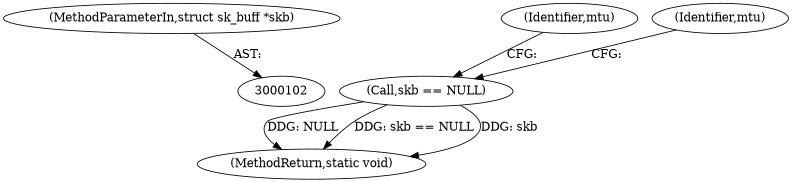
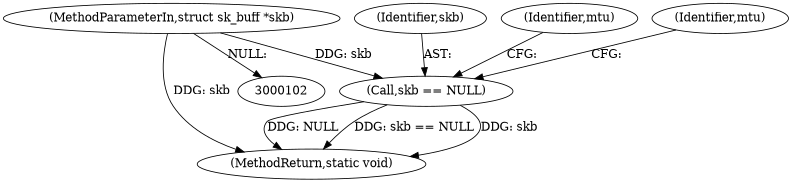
none -> (420, 18)
none -> (297, 54)
(250, 55) -> (250, 55)
none -> (174, 107)
